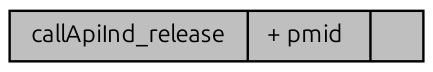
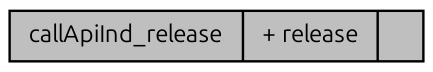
(306, 35) -> (310, 35)
